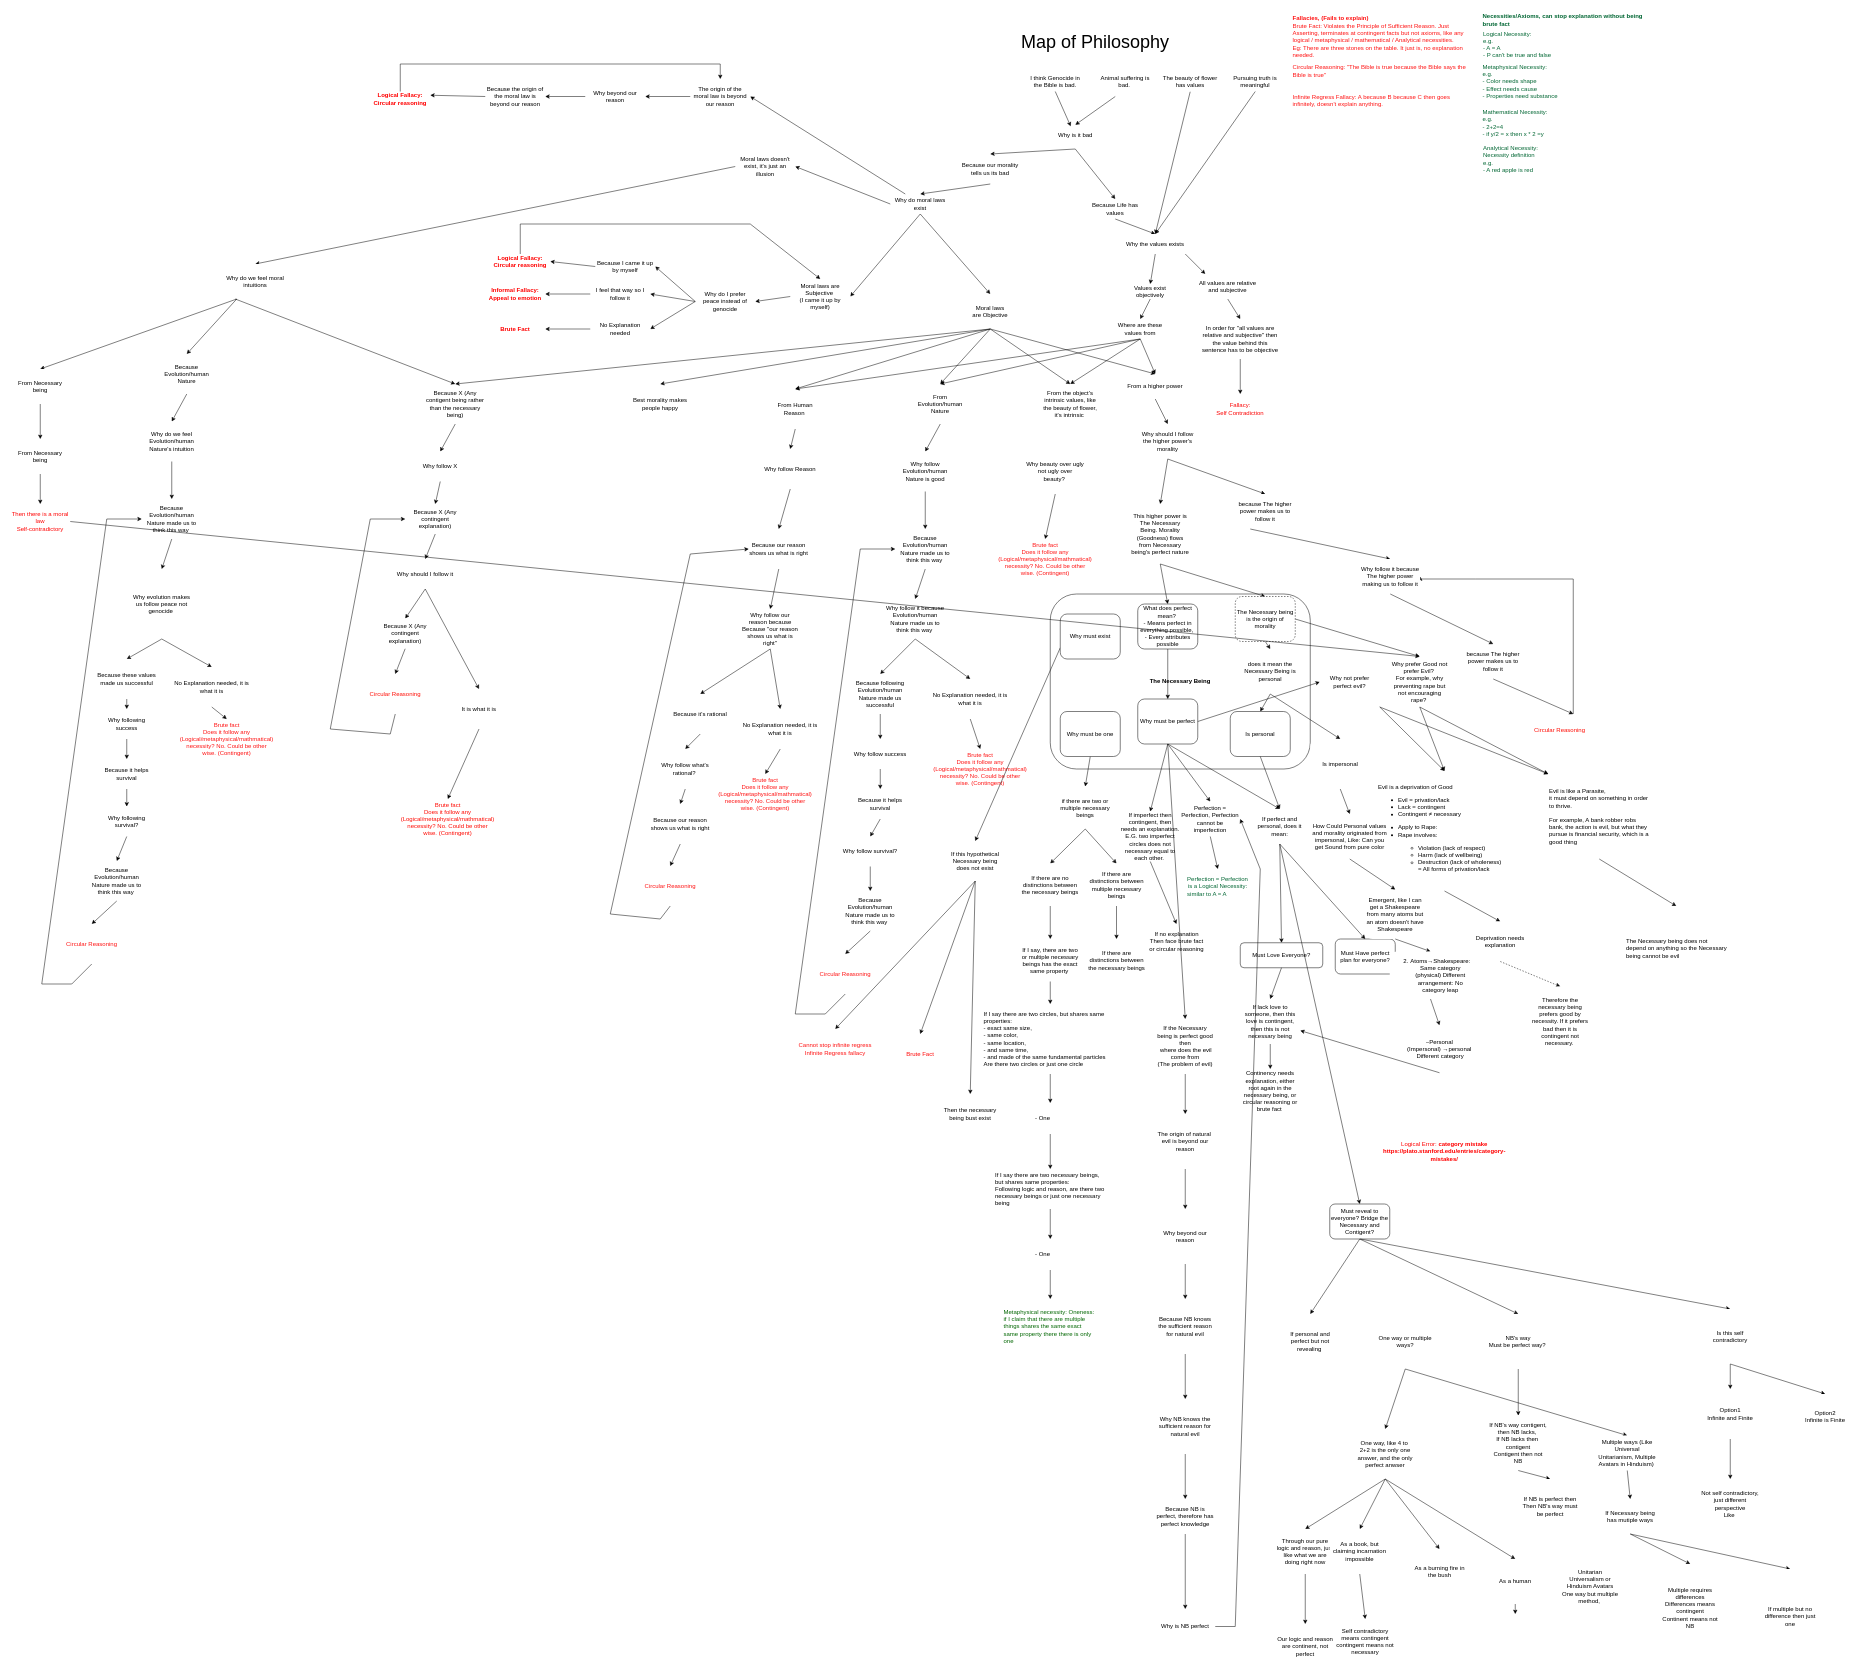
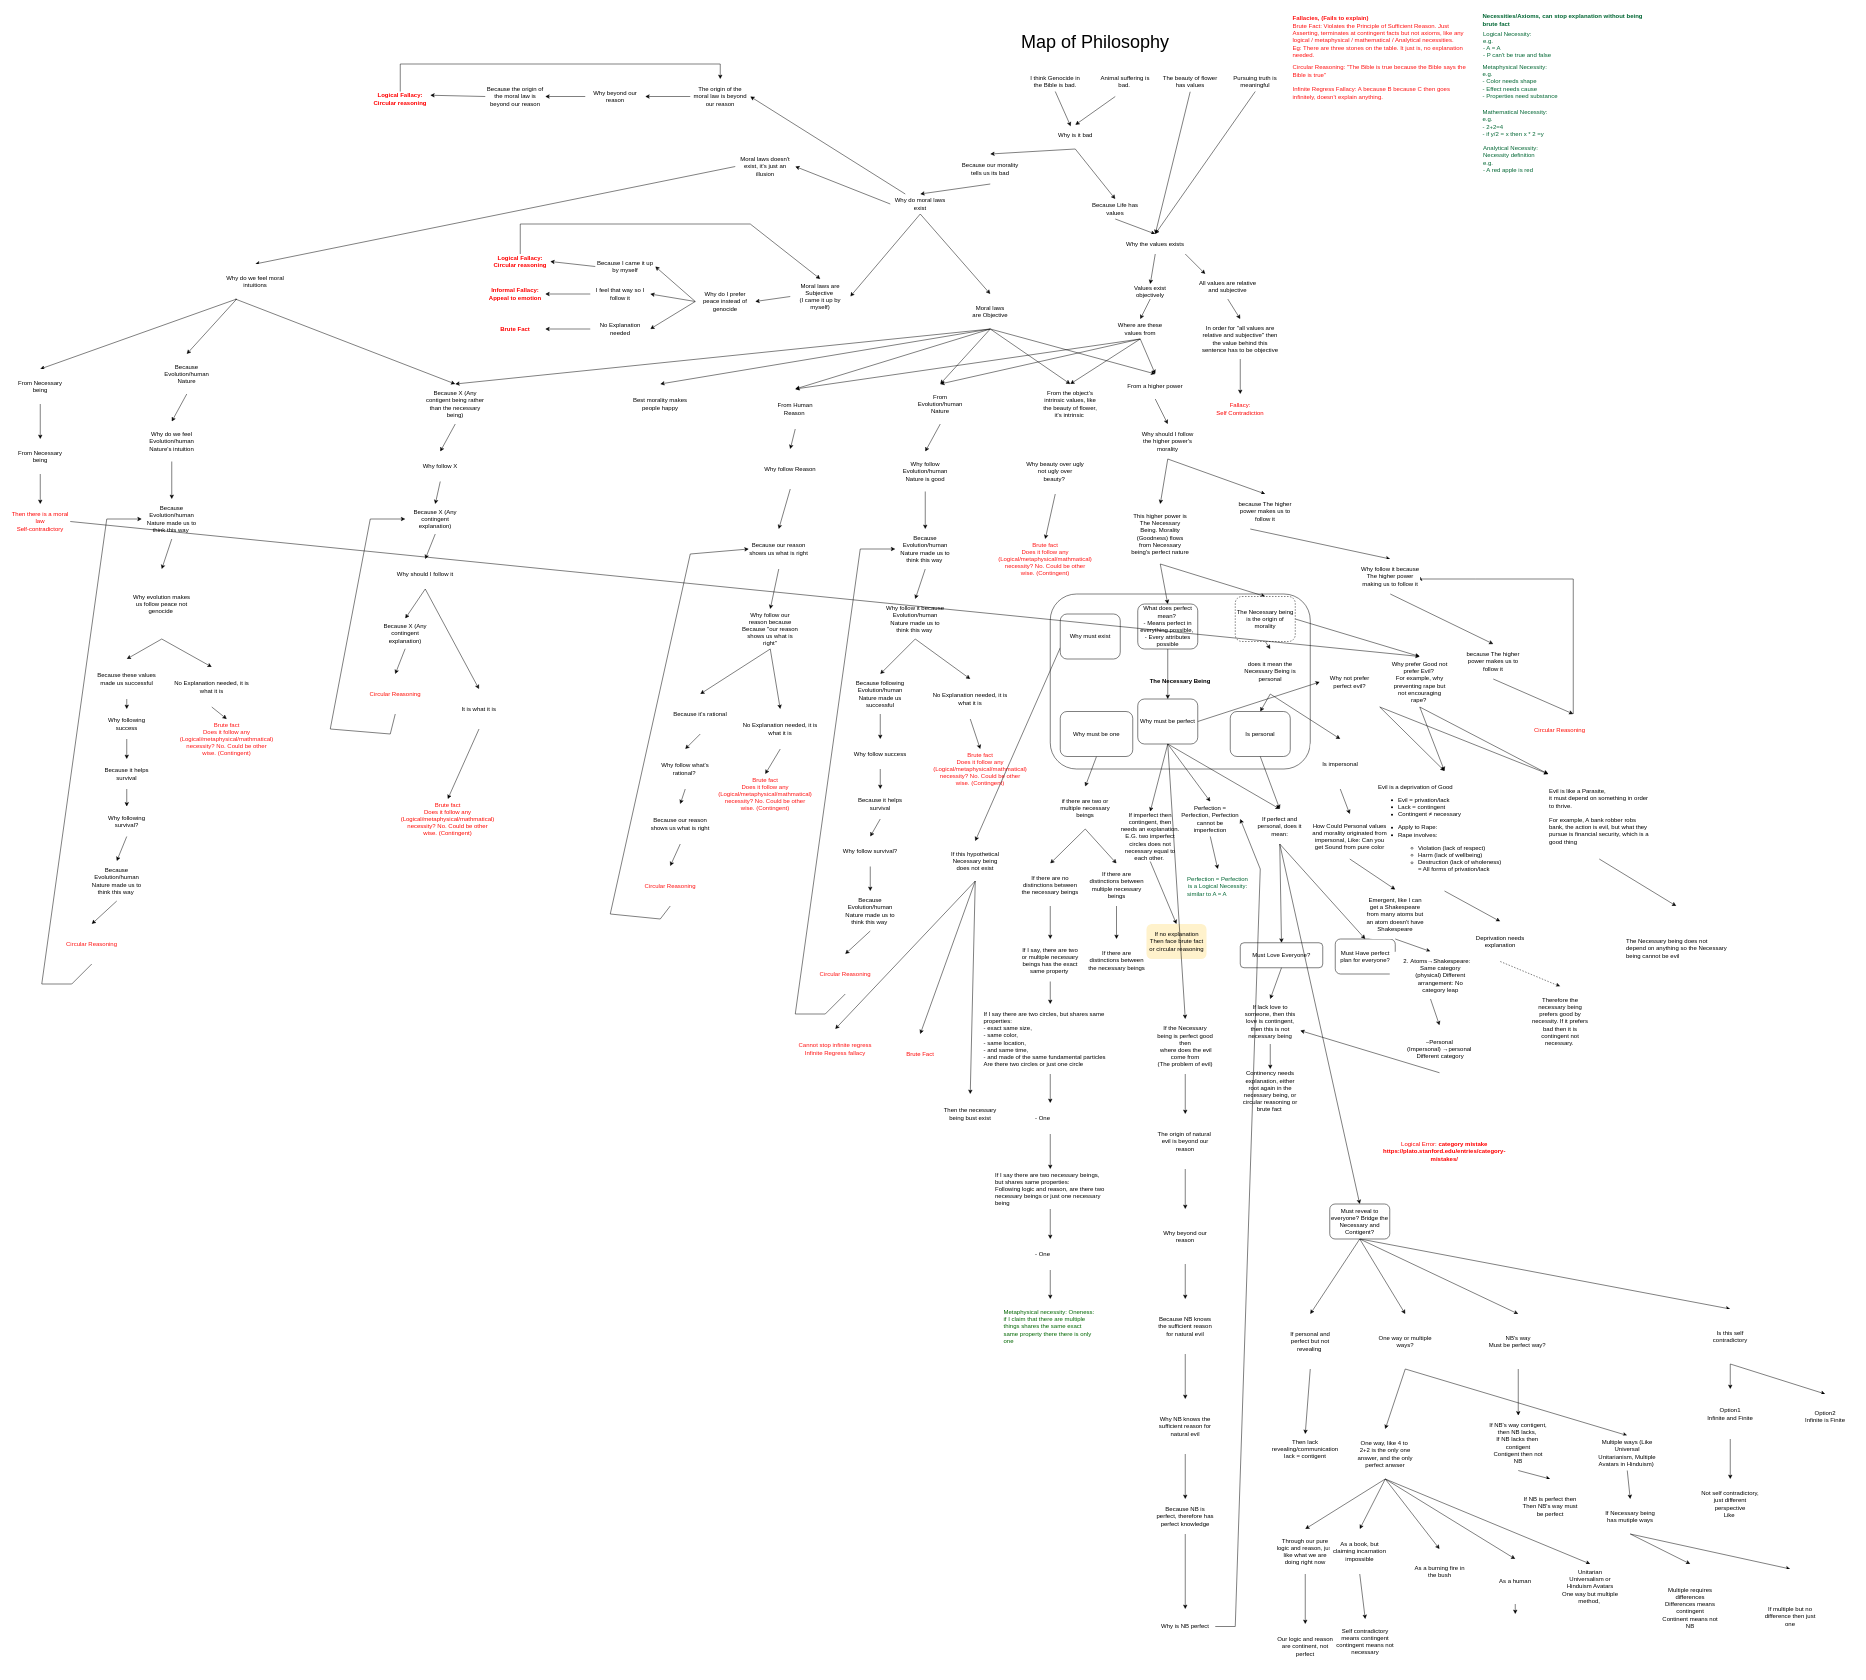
(1379, 100) -> (1379, 93)
(1090, 734) -> (1097, 734)
(1177, 941) -> (1177, 941)
none -> (1382, 1276)
none -> (1306, 1429)
none -> (1305, 1449)
none -> (1573, 1557)
